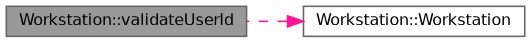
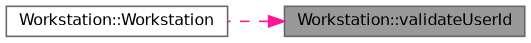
(267, 21) -> (248, 21)
